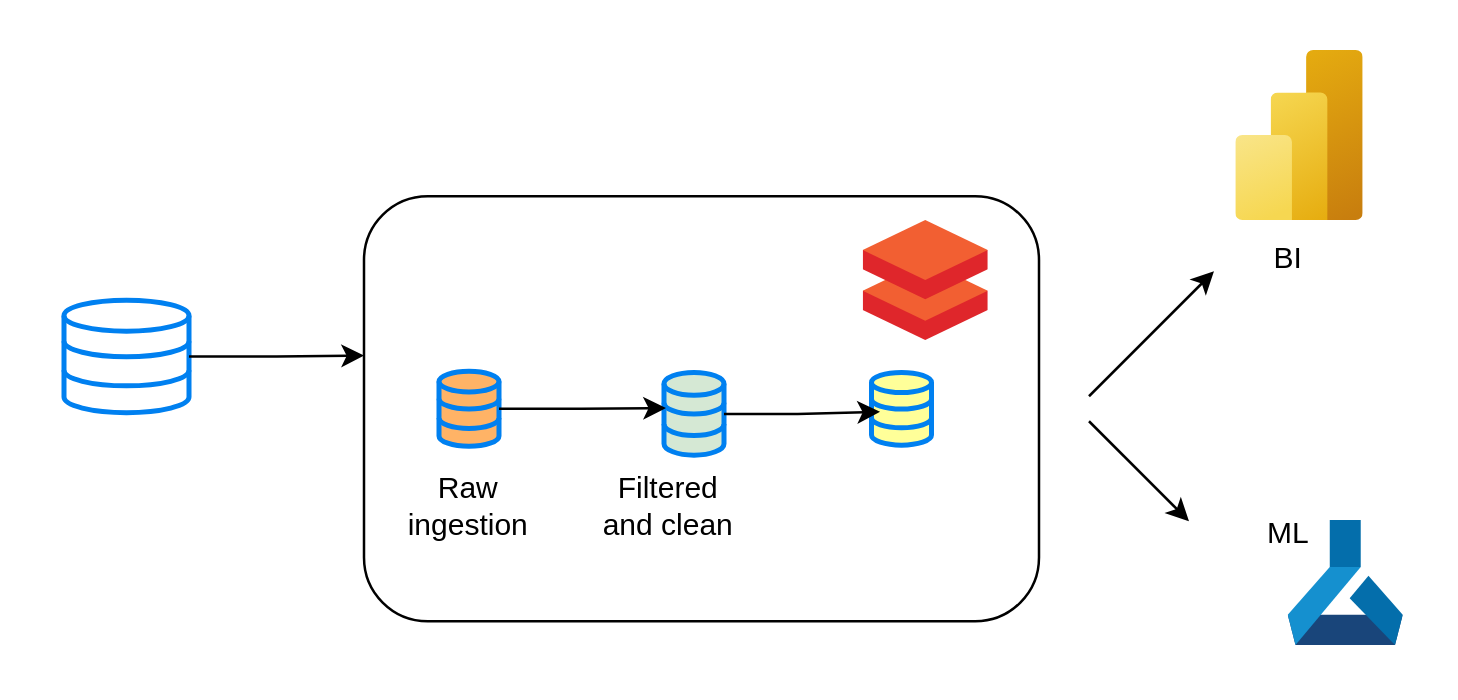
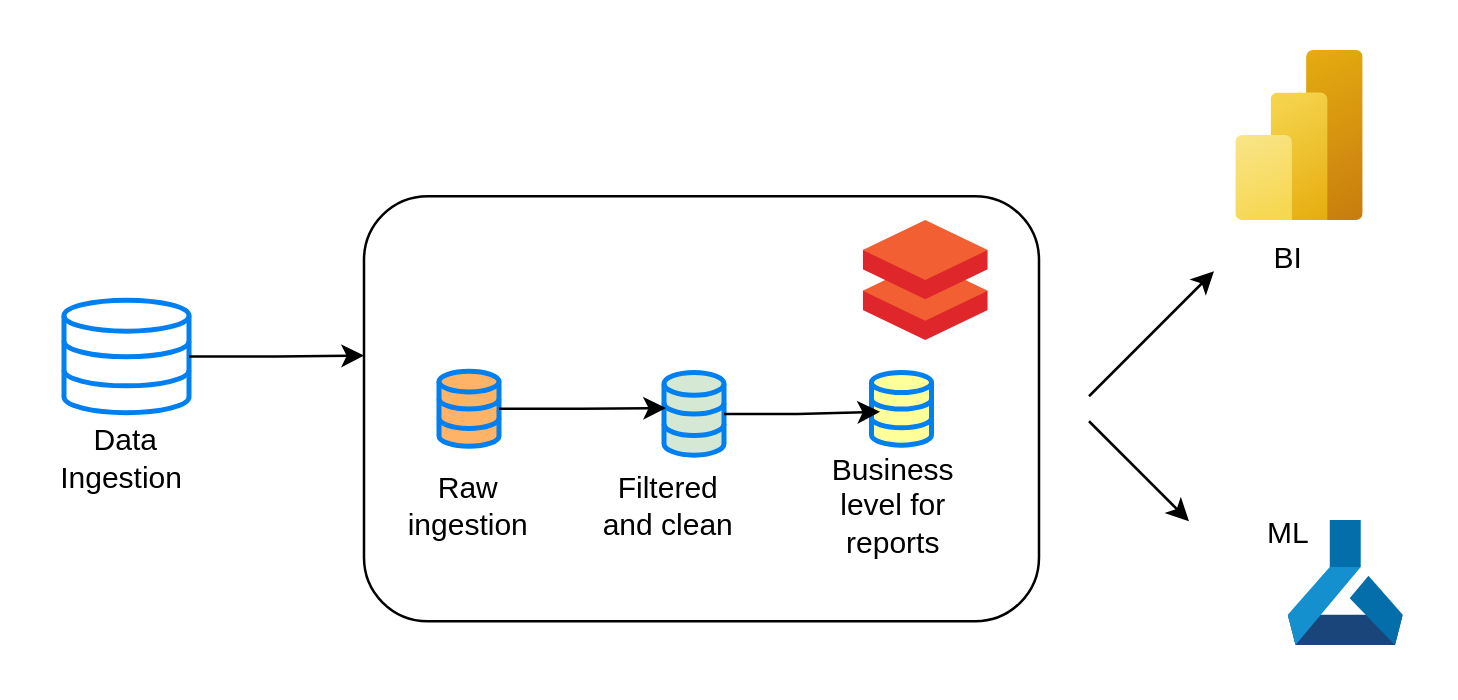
none -> (126, 459)
none -> (894, 507)
